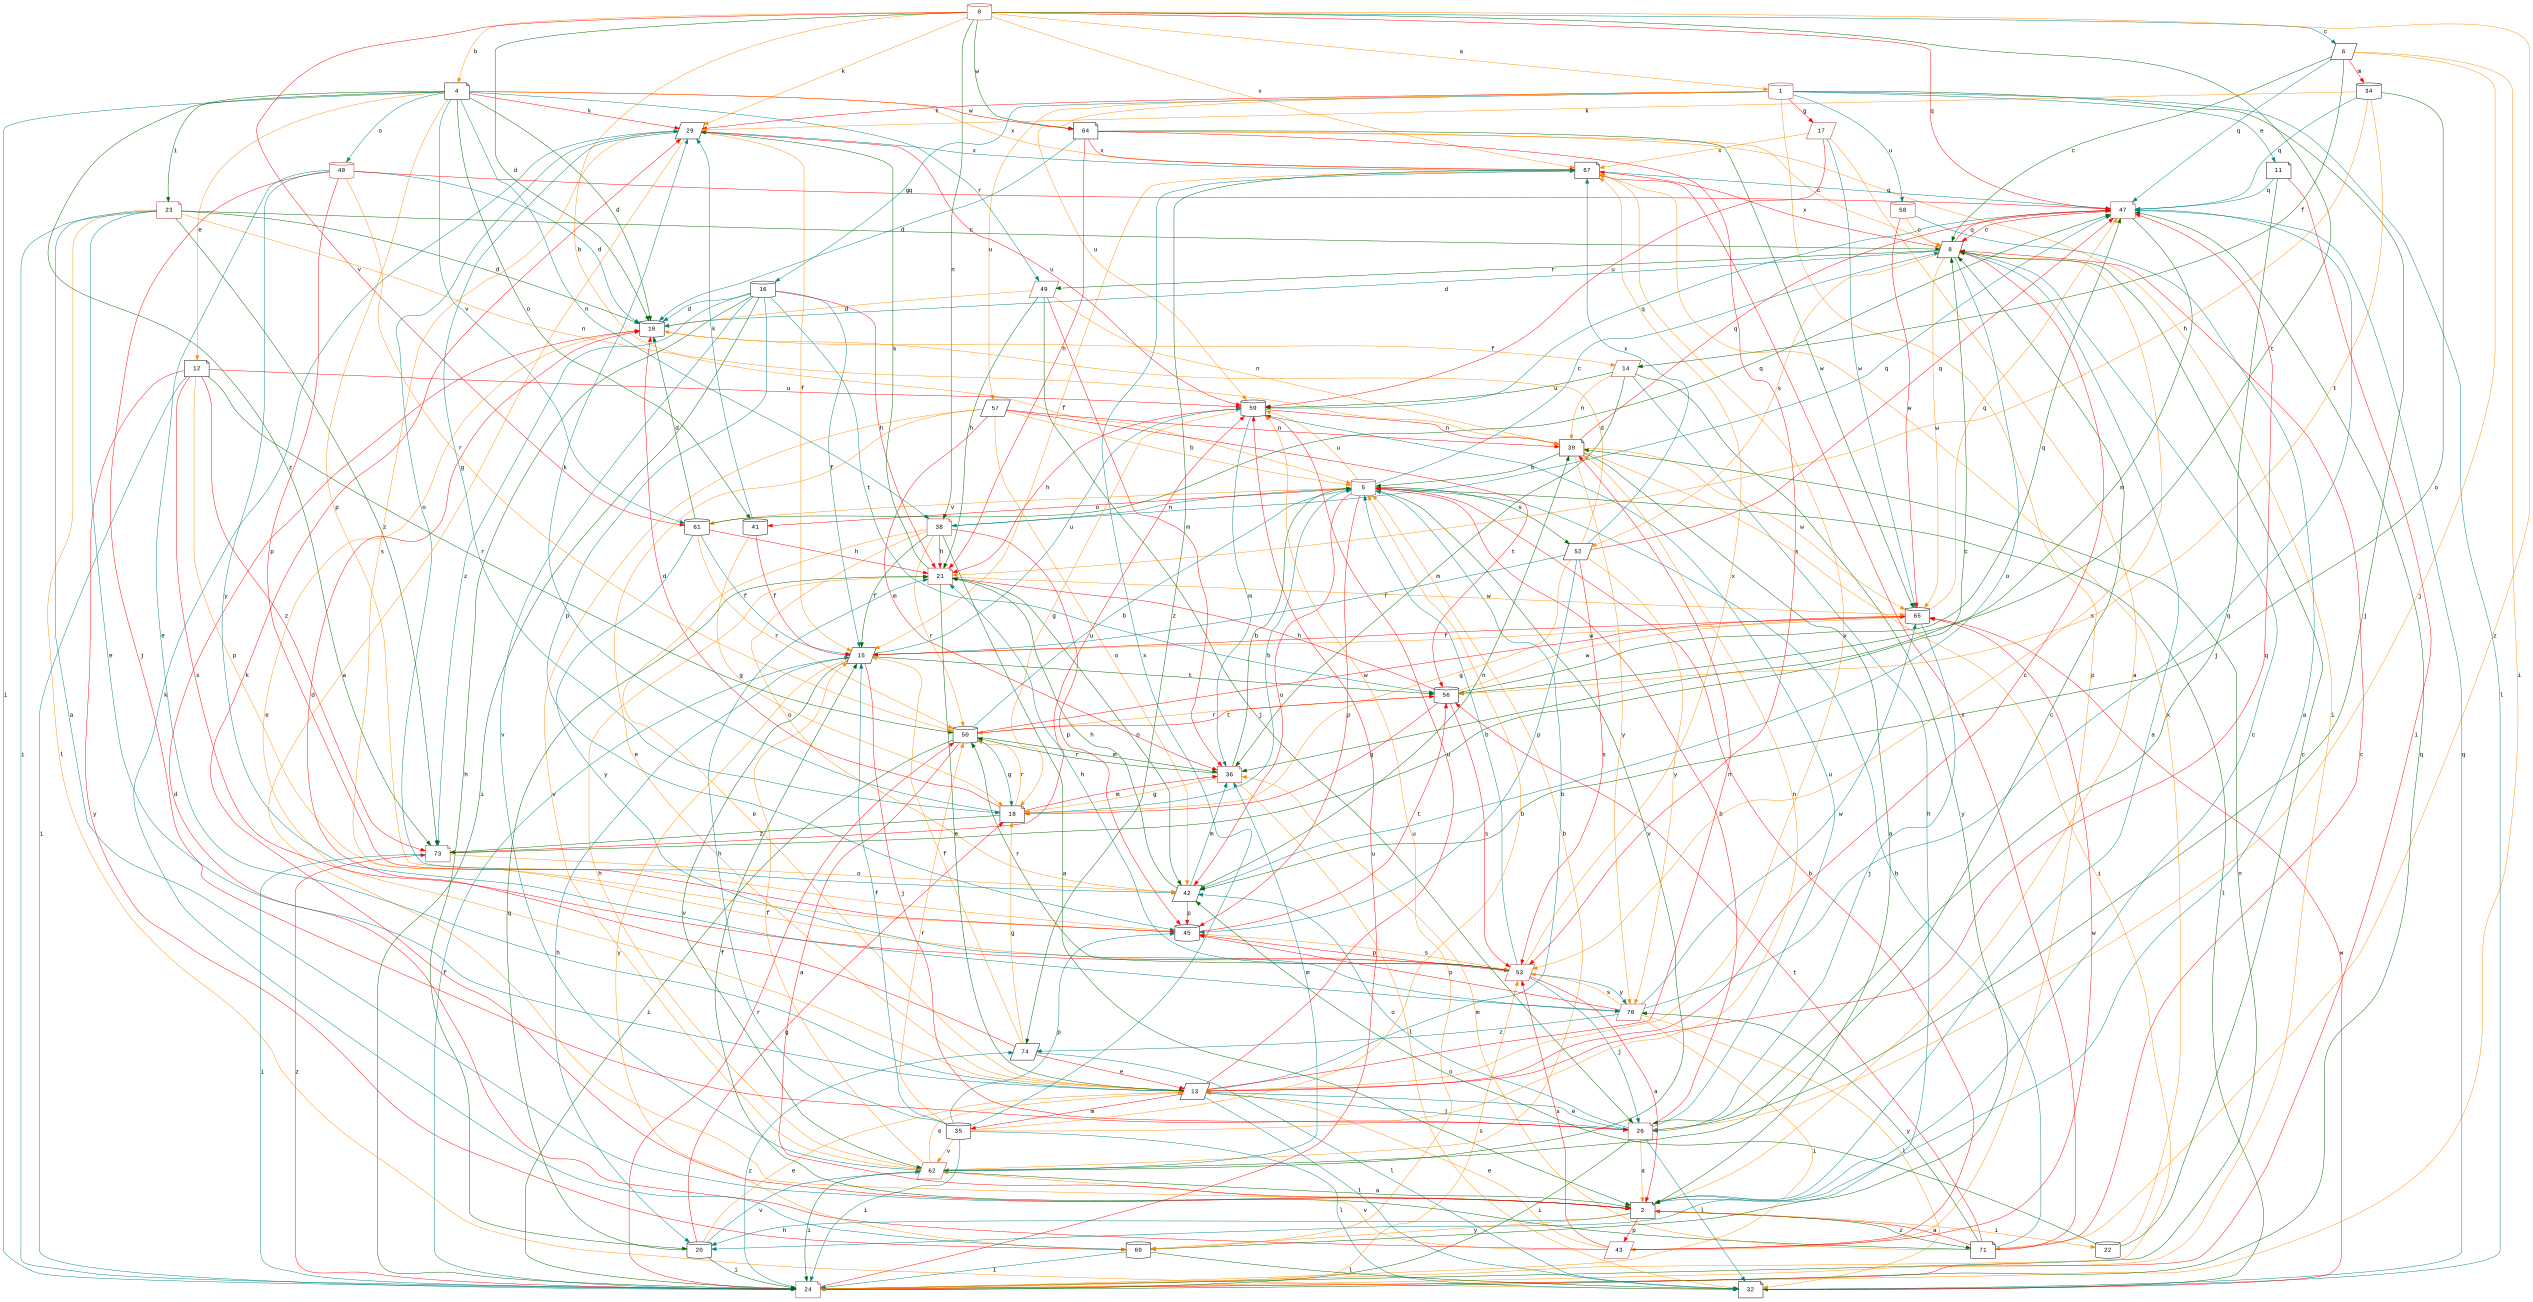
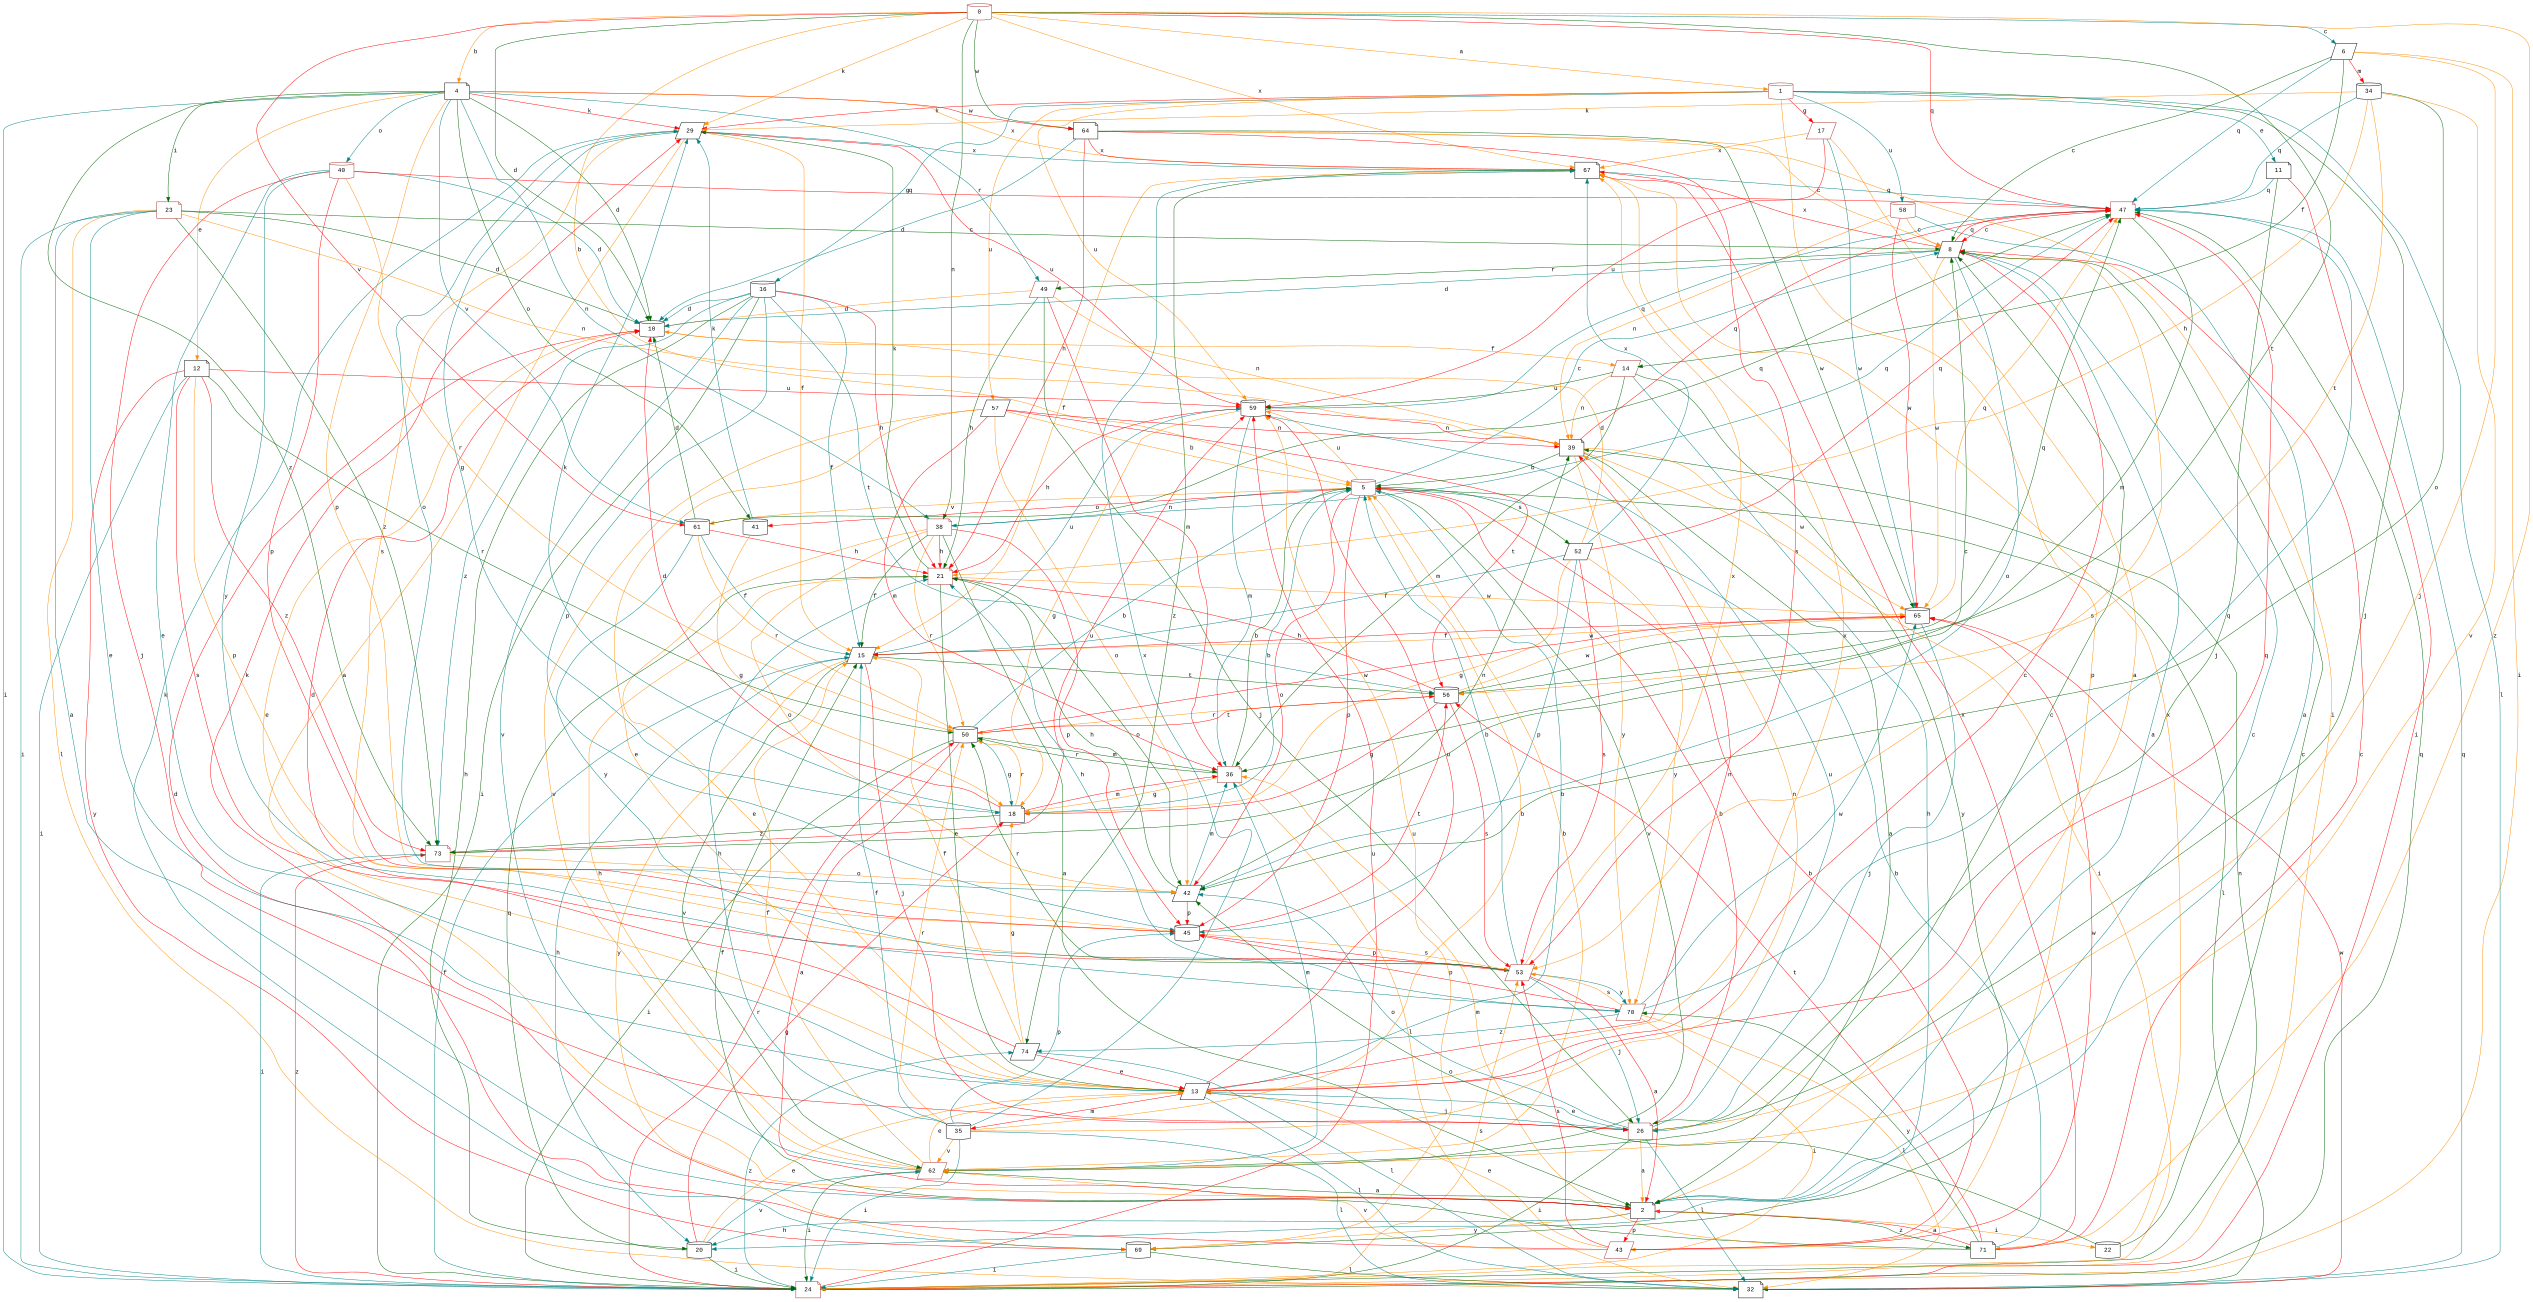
none -> (1690, 298)
(1777, 386) -> none
(778, 610) -> none
none -> (2097, 1028)
